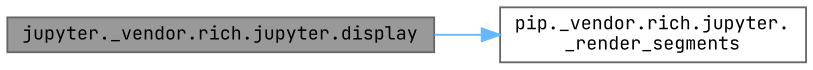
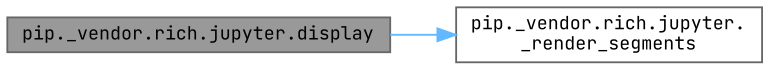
(221, 35) -> (199, 35)
